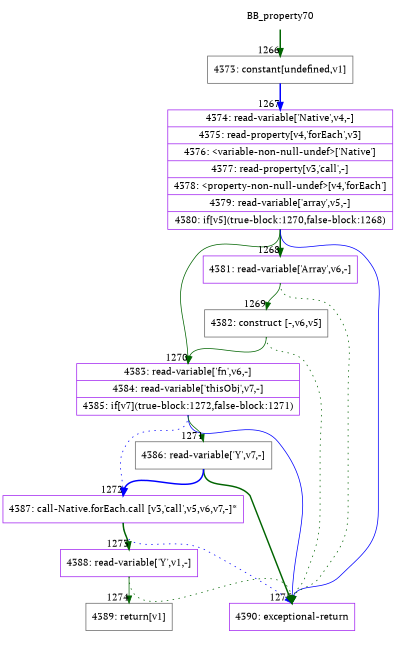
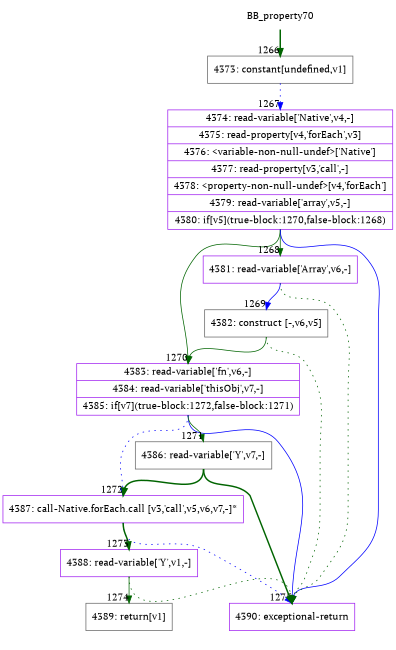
(280, 93) -> (280, 93)
(280, 239) -> (280, 239)
(276, 294) -> (276, 294)
(167, 483) -> (167, 483)
